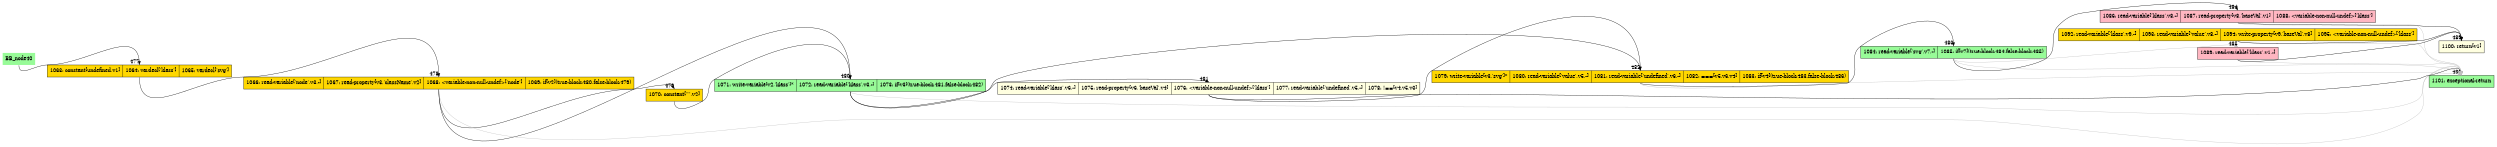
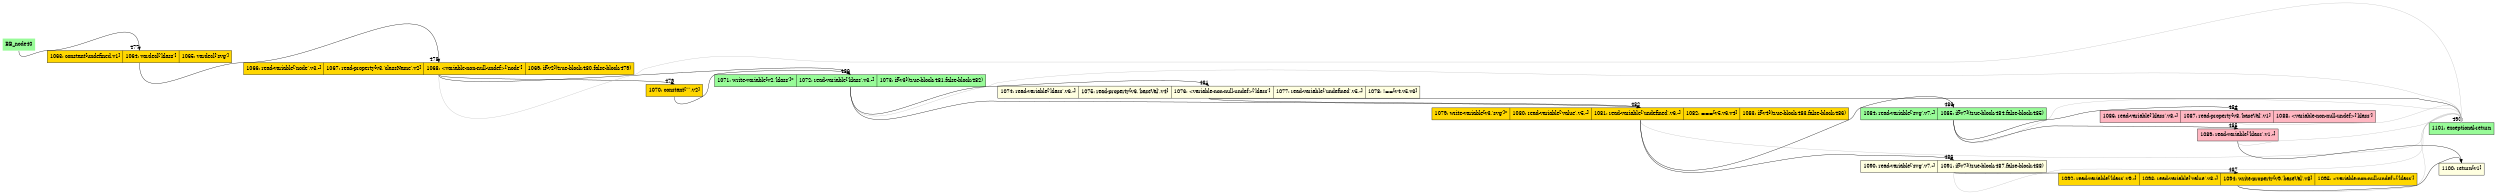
(2352, 25) -> none
(2094, 55) -> (2086, 126)
none -> (1954, 166)
